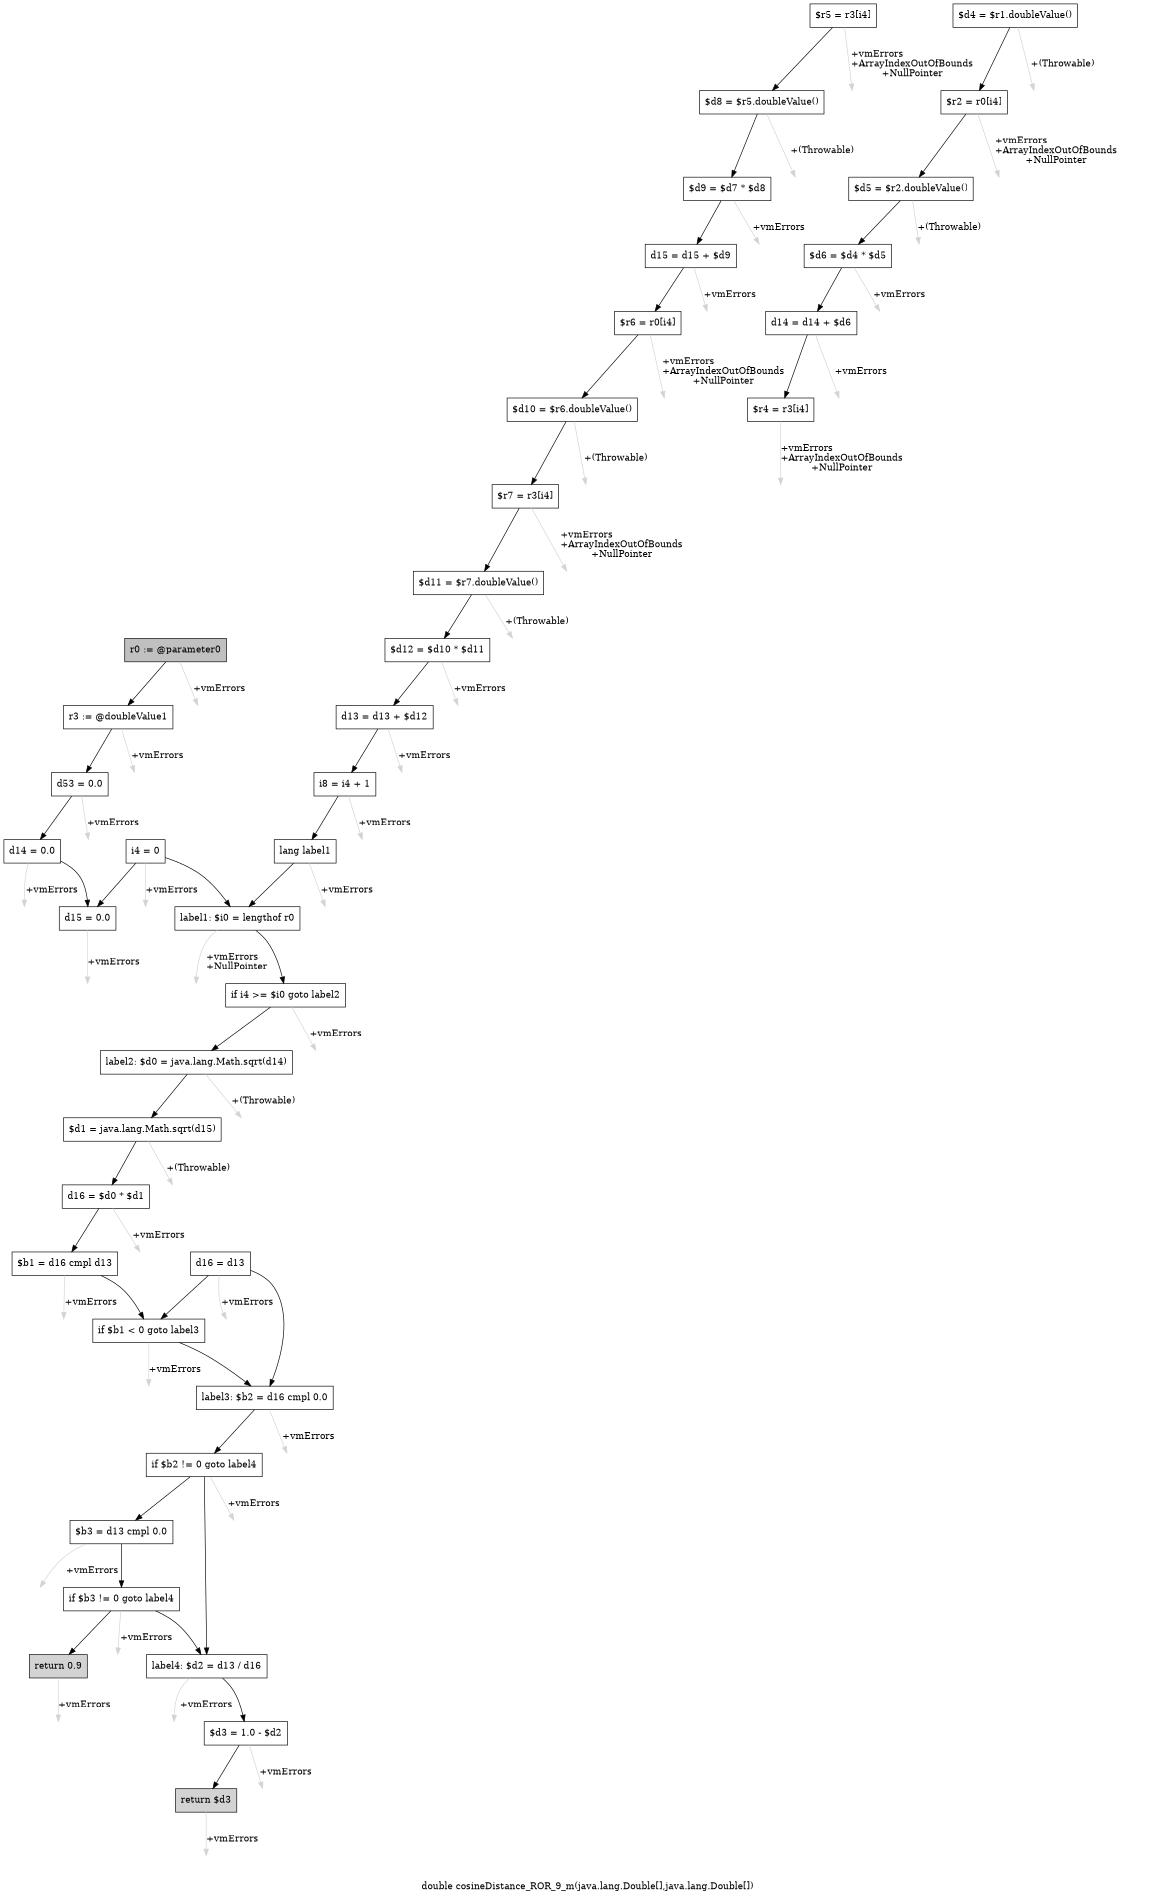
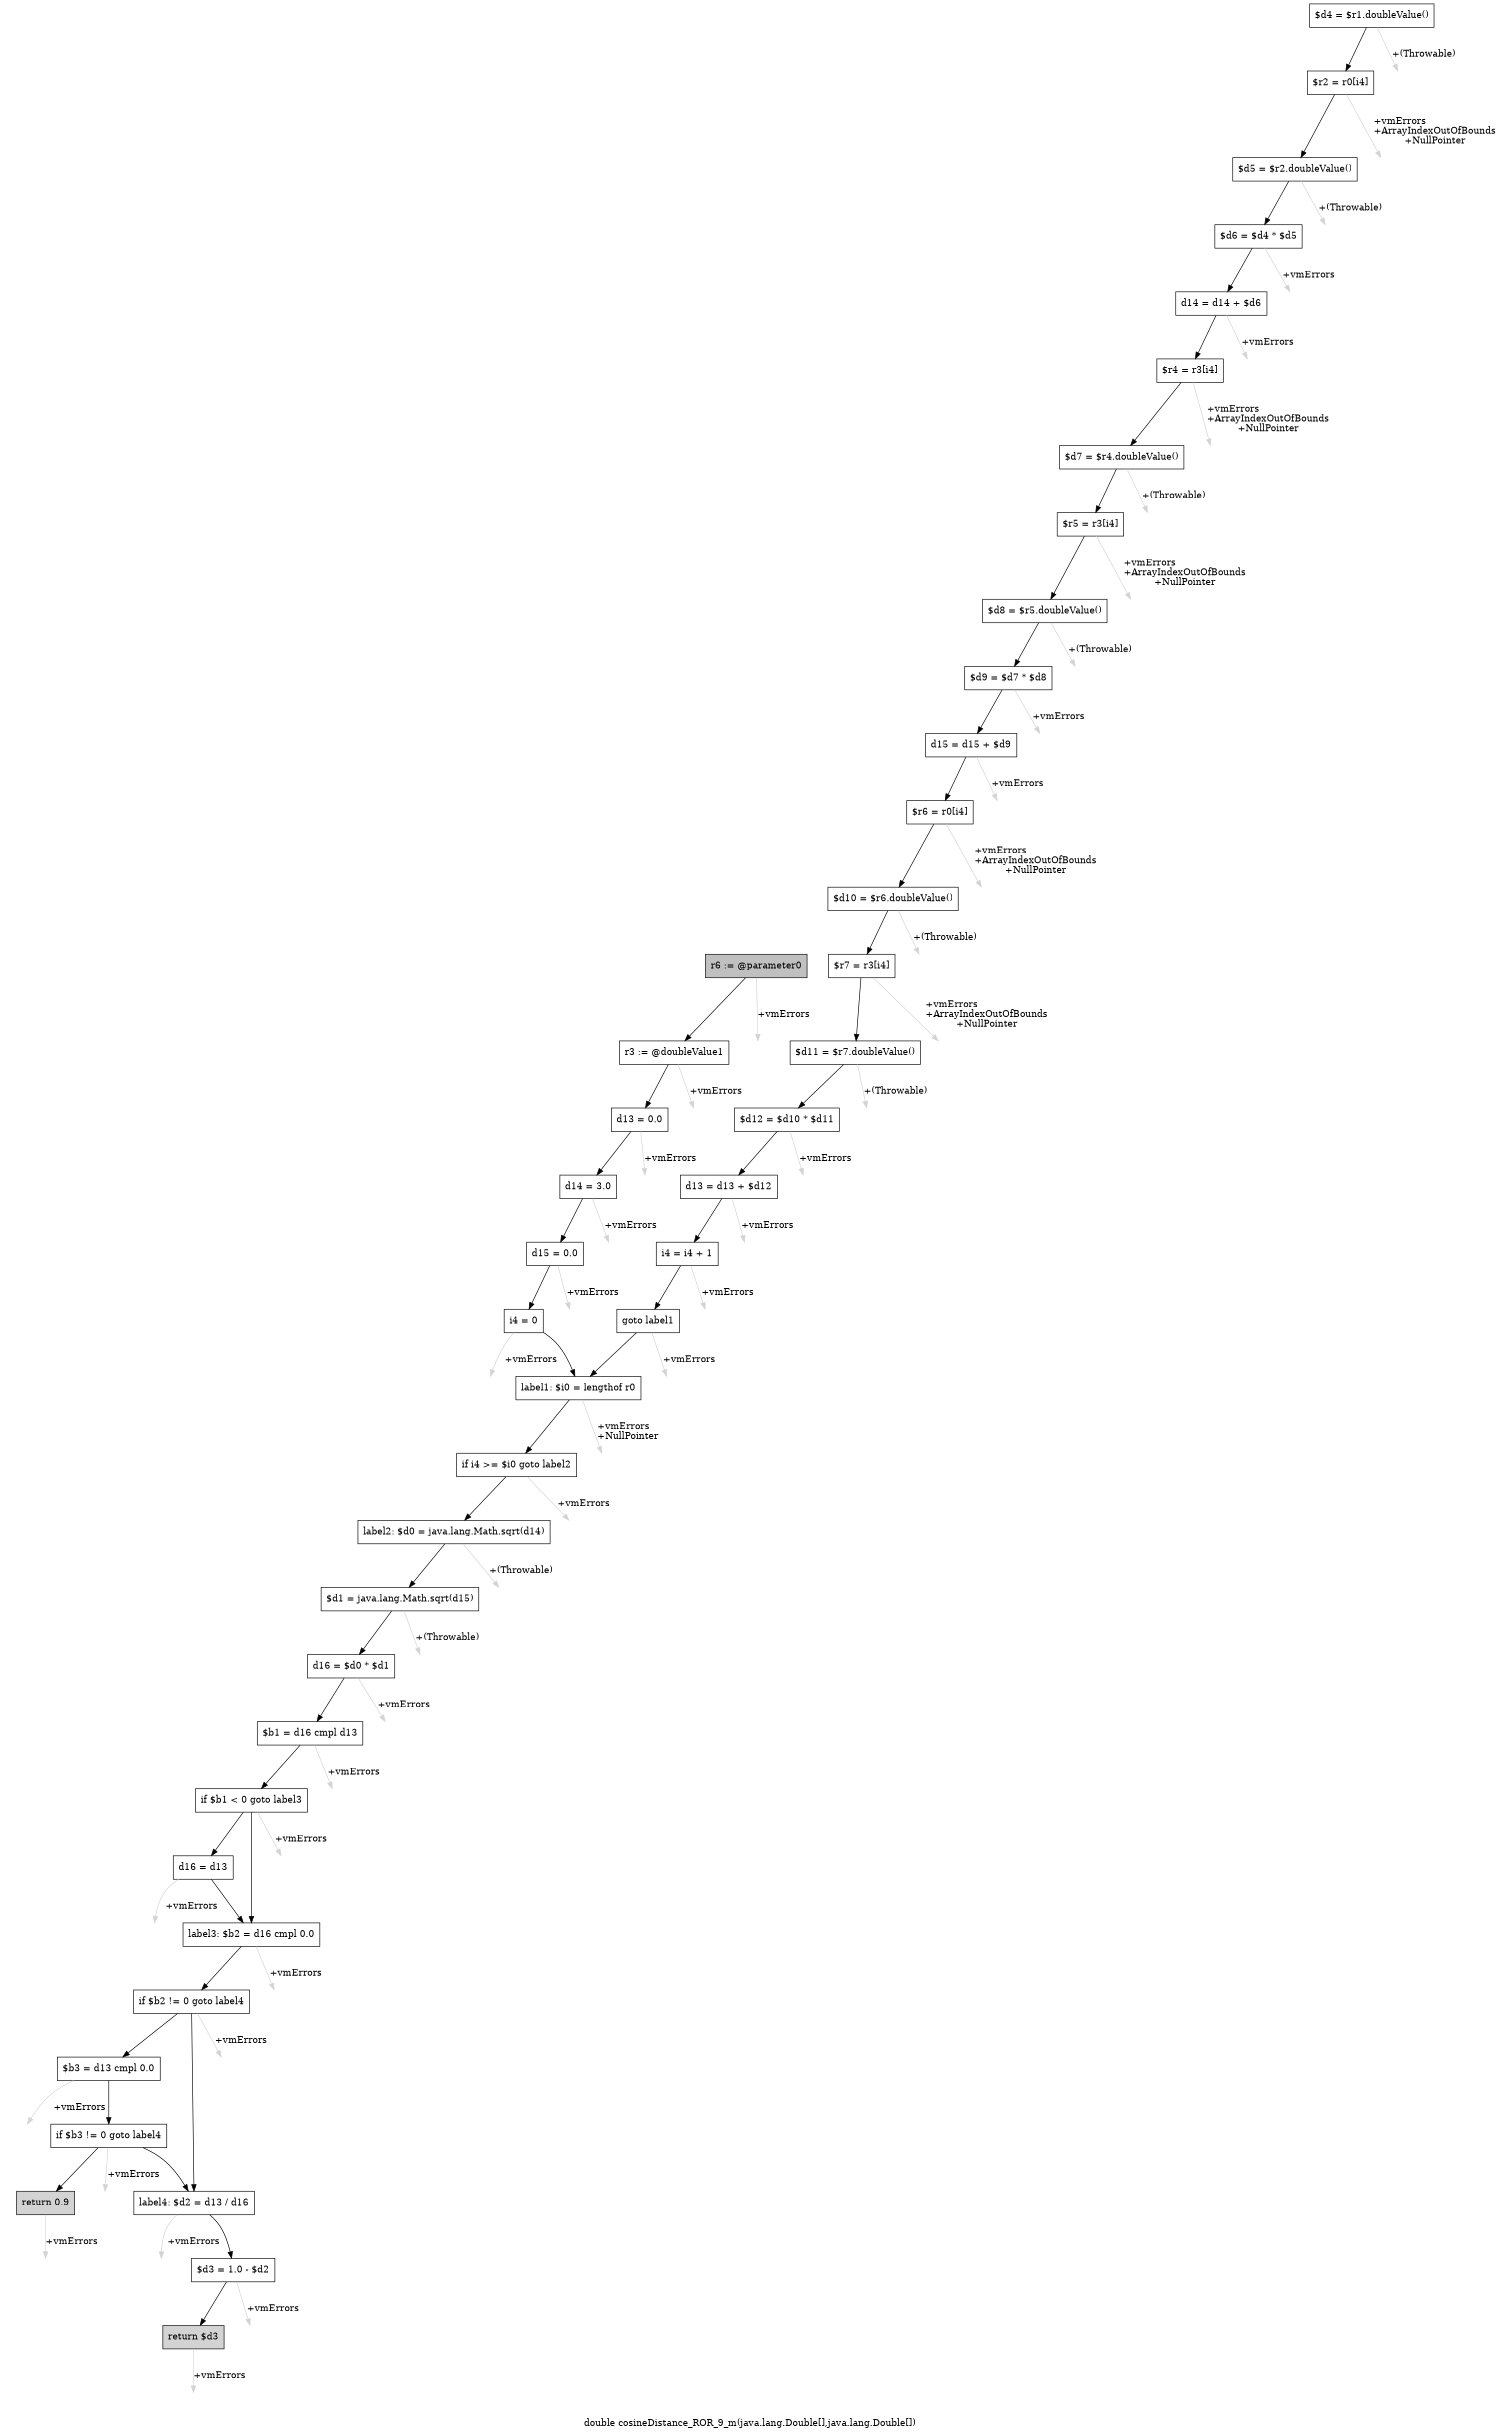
none -> (1122, 457)
(176, 650) -> (756, 966)
(80, 784) -> (640, 1120)
(345, 784) -> (687, 1254)
(32, 851) -> (588, 1187)
(305, 851) -> (648, 1321)
(119, 882) -> (541, 1284)
(187, 1295) -> (229, 1831)
